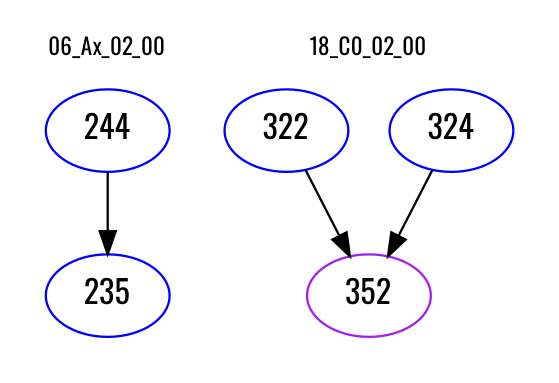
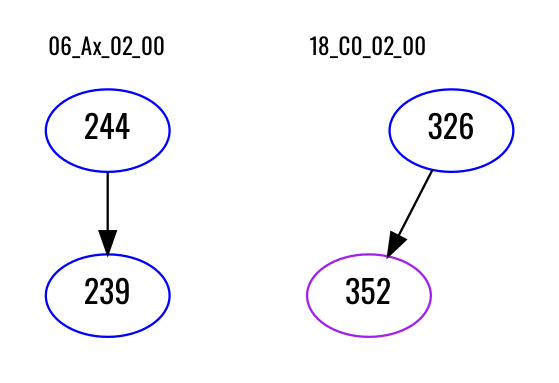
(286, 131) -> none
(451, 131) -> (451, 131)
(108, 296) -> (108, 296)
